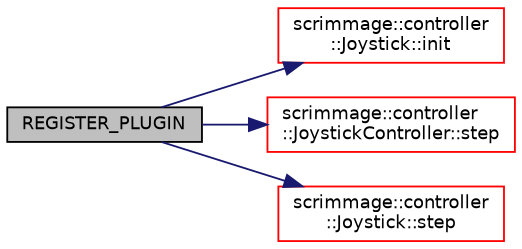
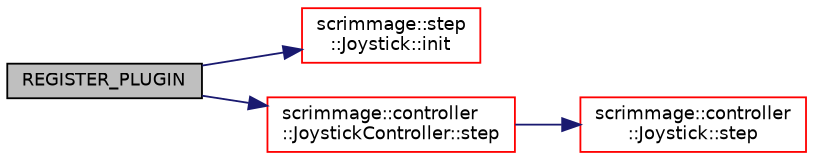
(391, 35) -> (391, 35)
(223, 161) -> (538, 125)
